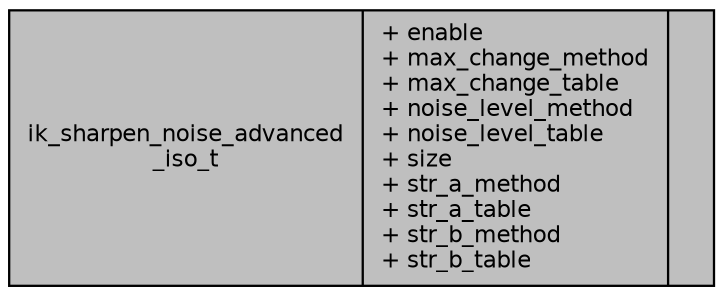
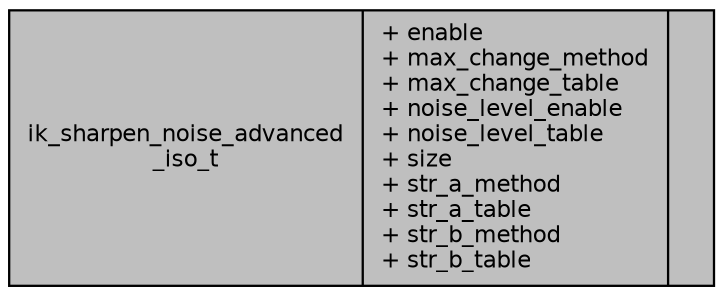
(507, 109) -> (503, 109)
